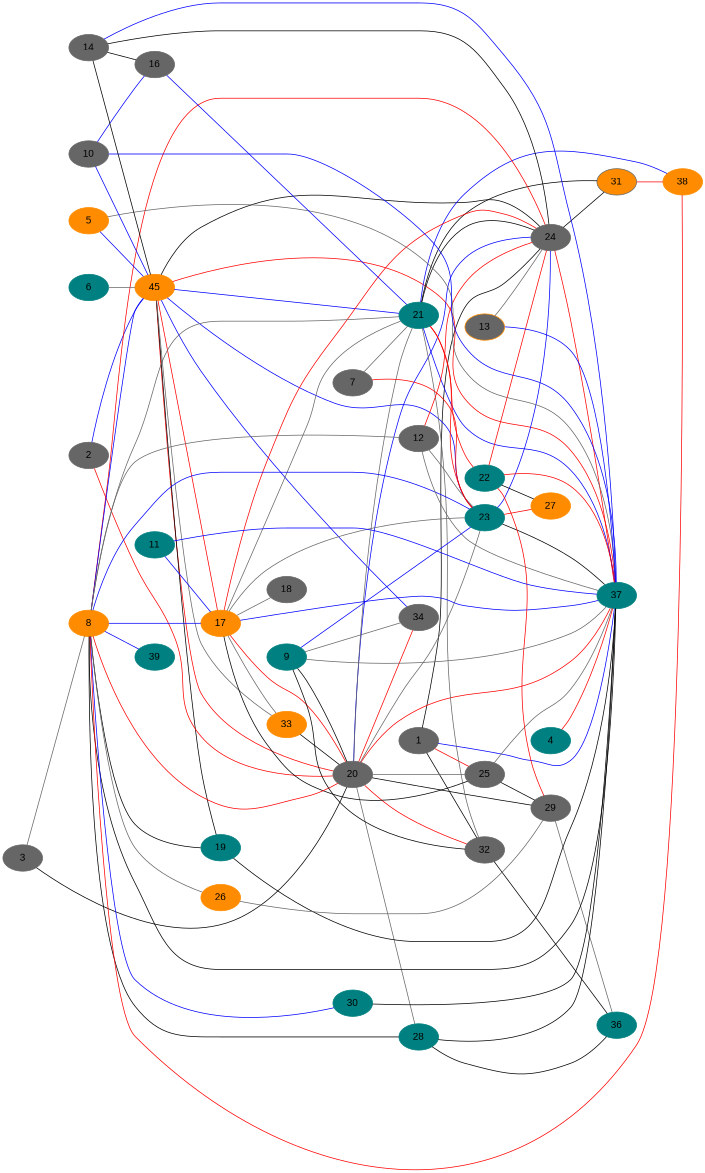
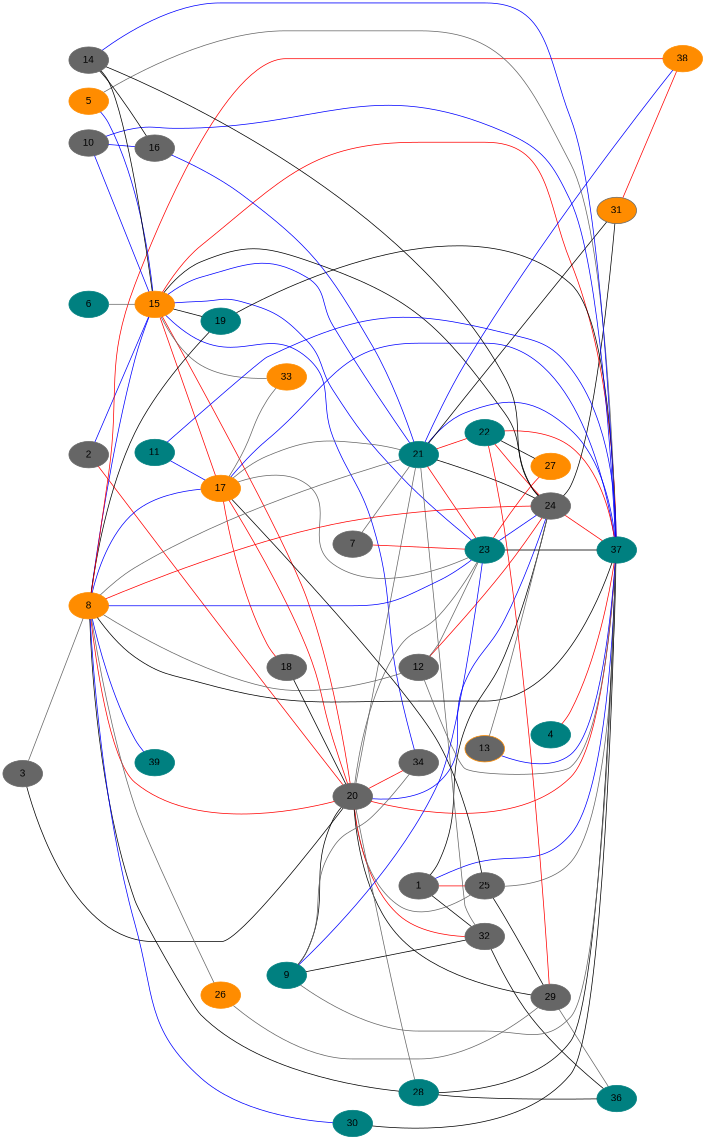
(155, 287) -> (155, 304)
(323, 352) -> none
(254, 606) -> (242, 582)
(320, 749) -> (320, 732)
